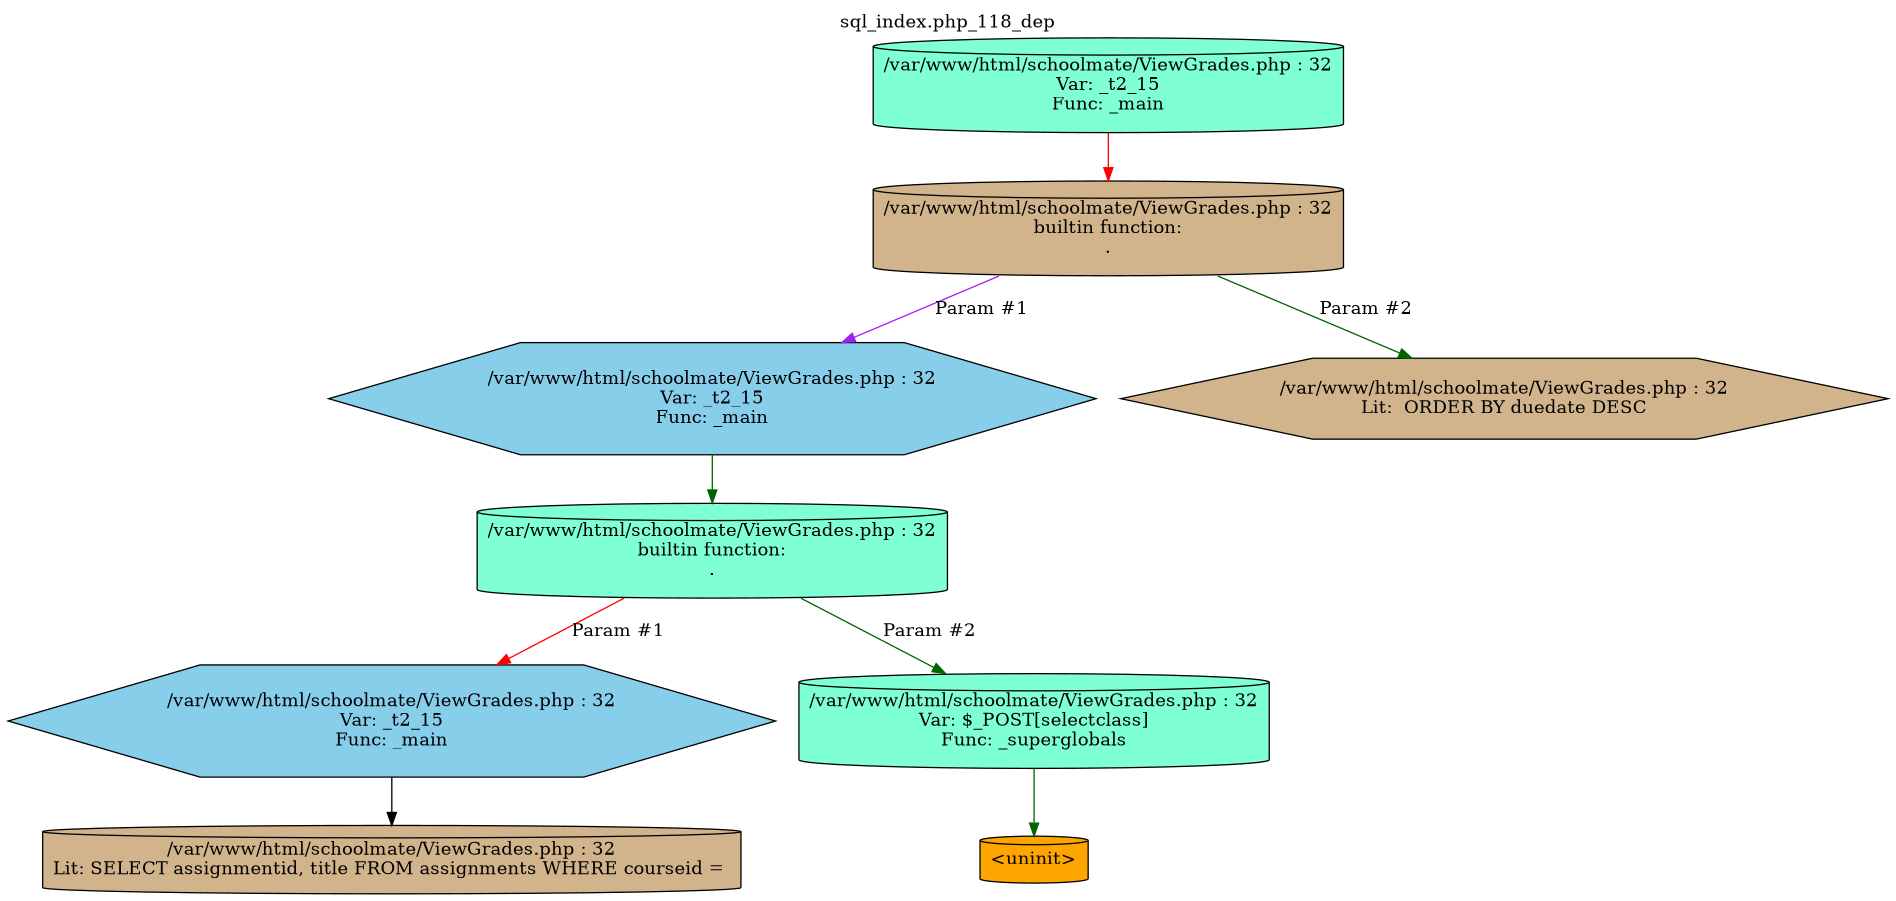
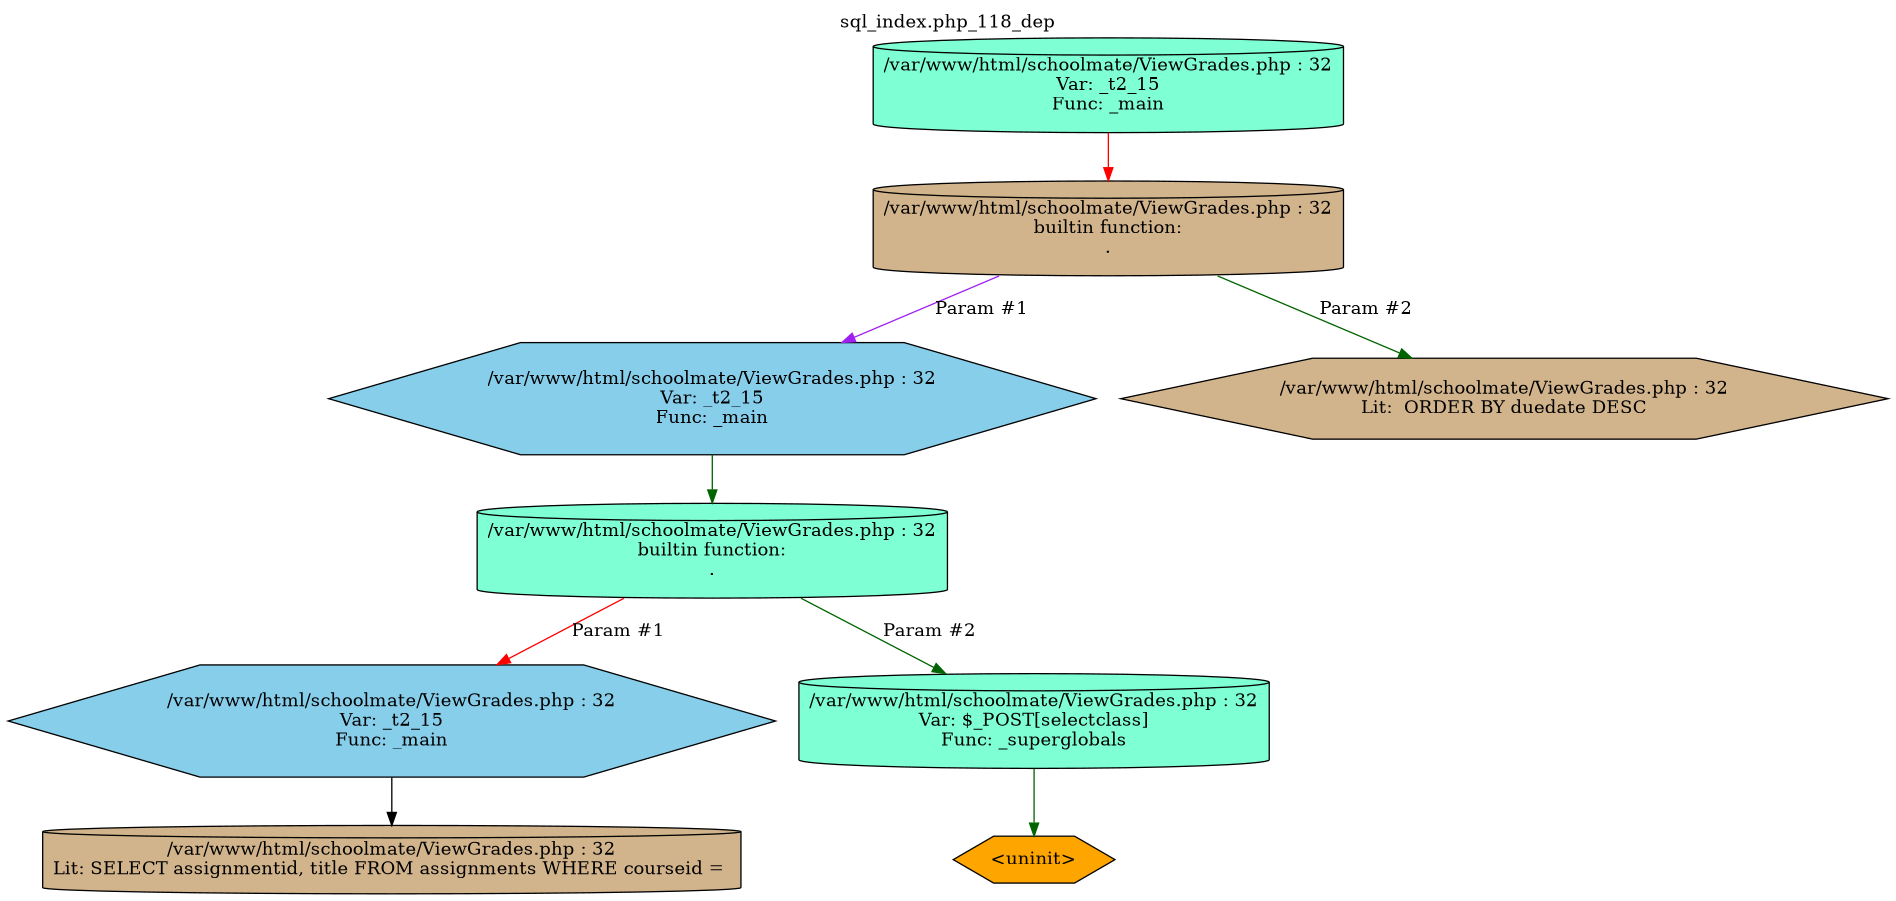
(1034, 860) -> (1034, 860)
